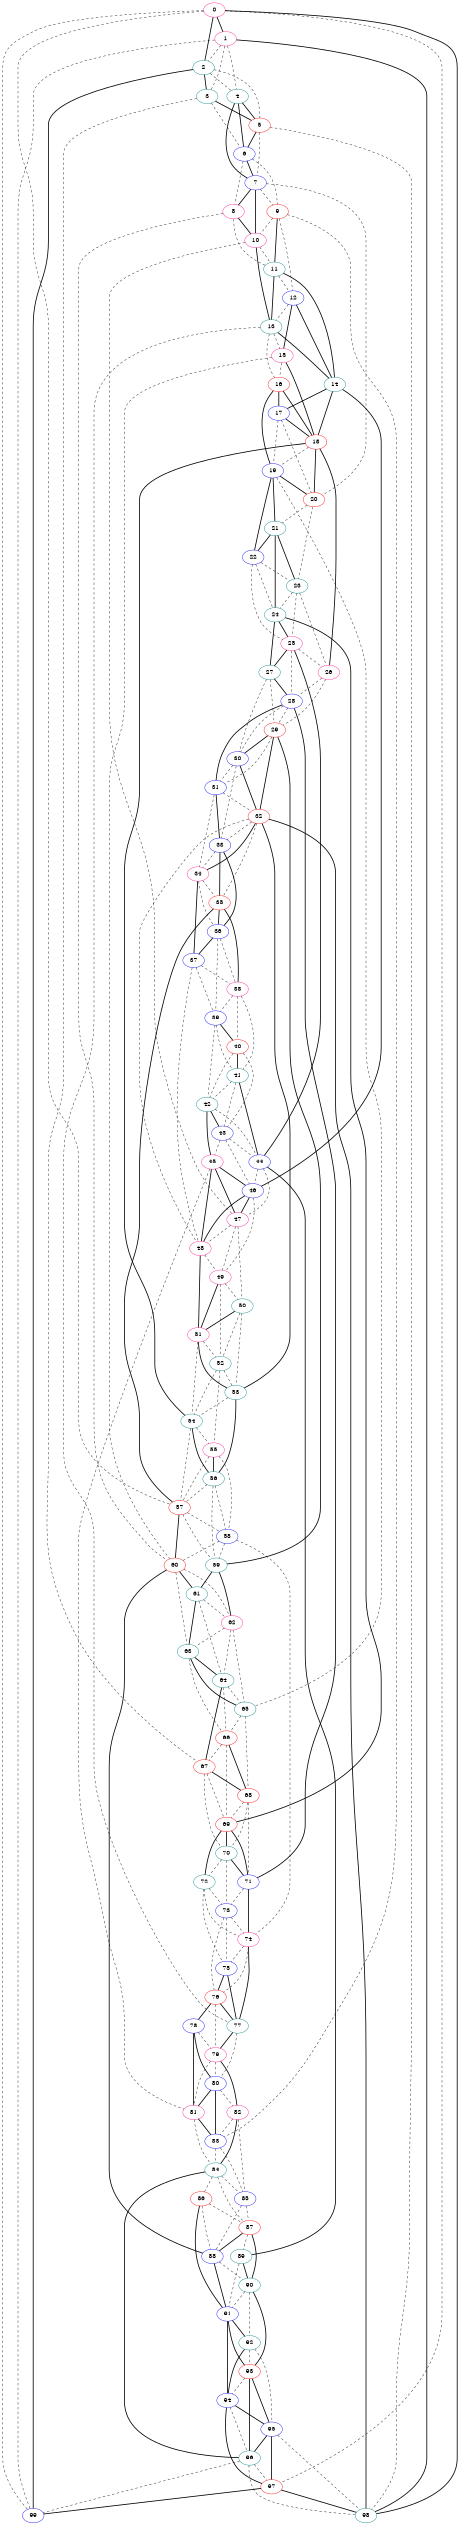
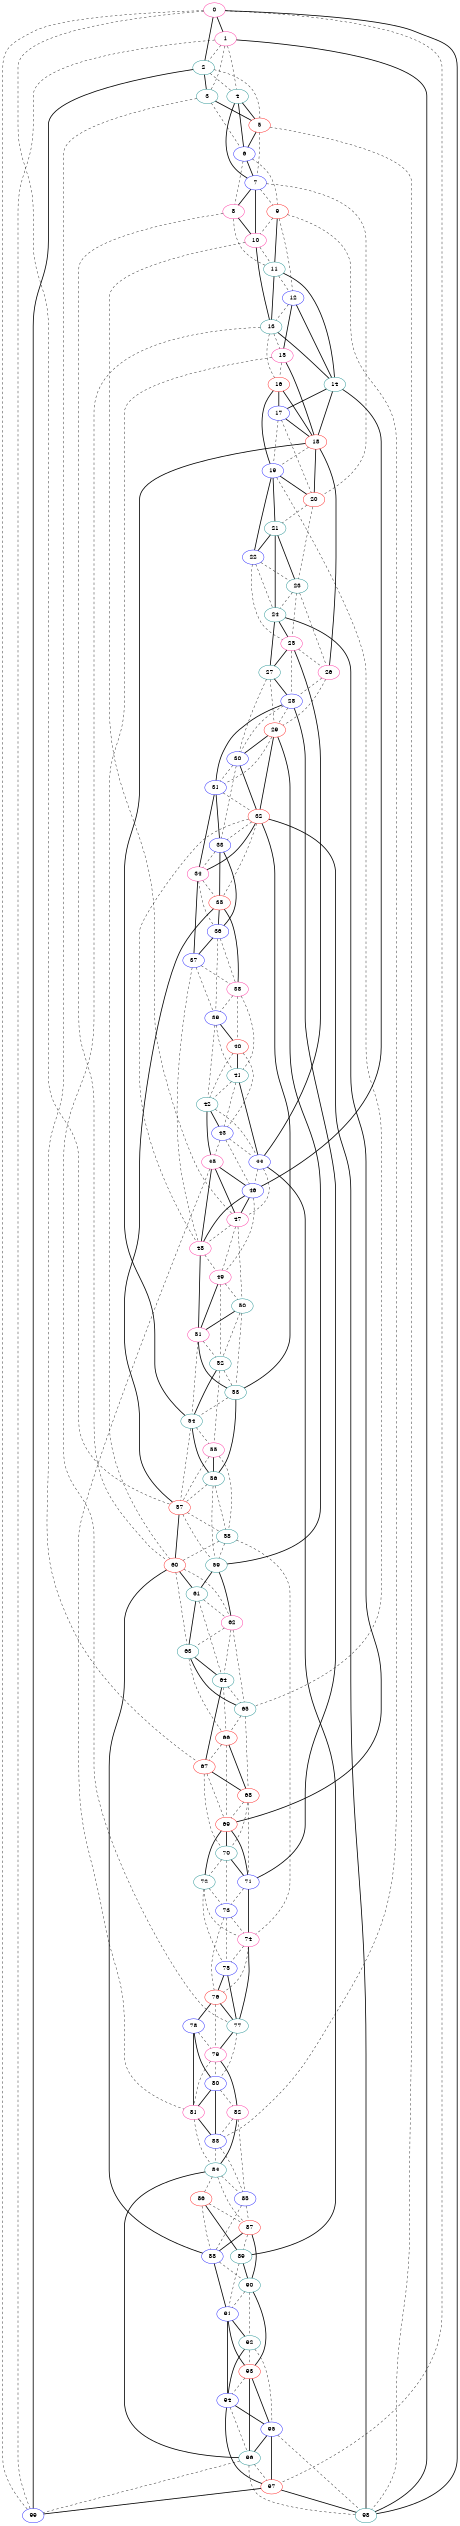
(207, 831) -> (207, 831)
(205, 1392) -> (205, 1392)
(227, 1536) -> (227, 1536)
(197, 2260) -> (221, 2228)
